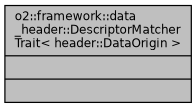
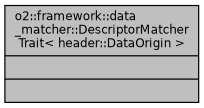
(98, 30) -> (102, 30)
